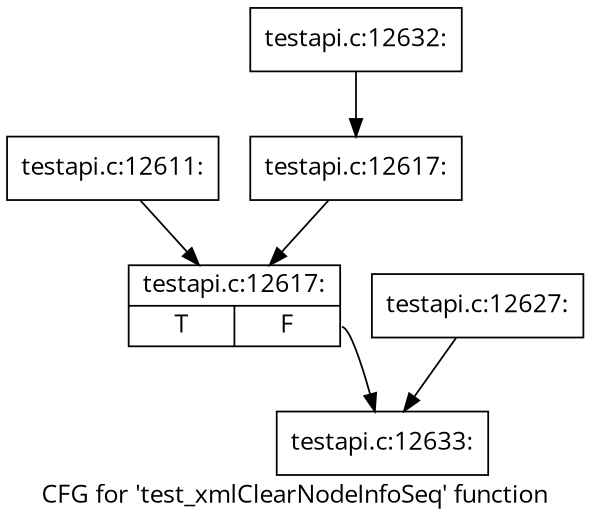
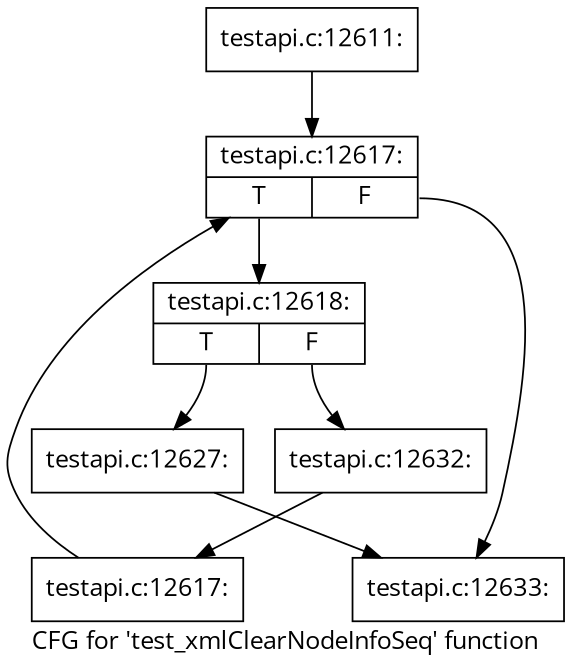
none -> (259, 323)
